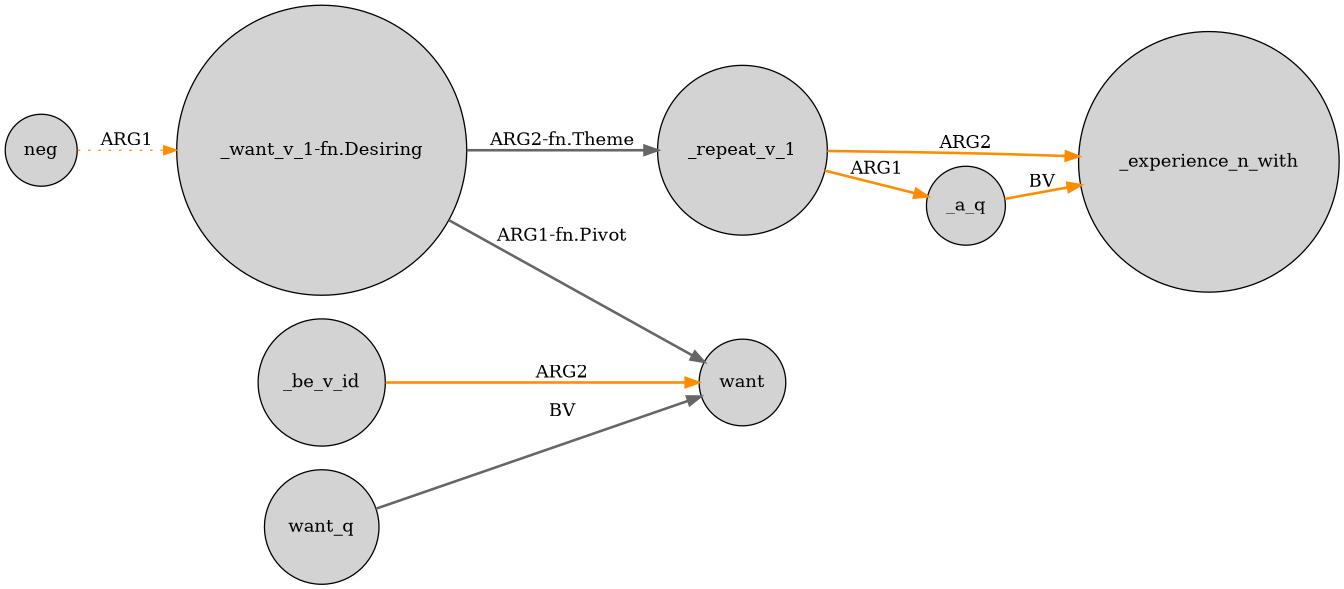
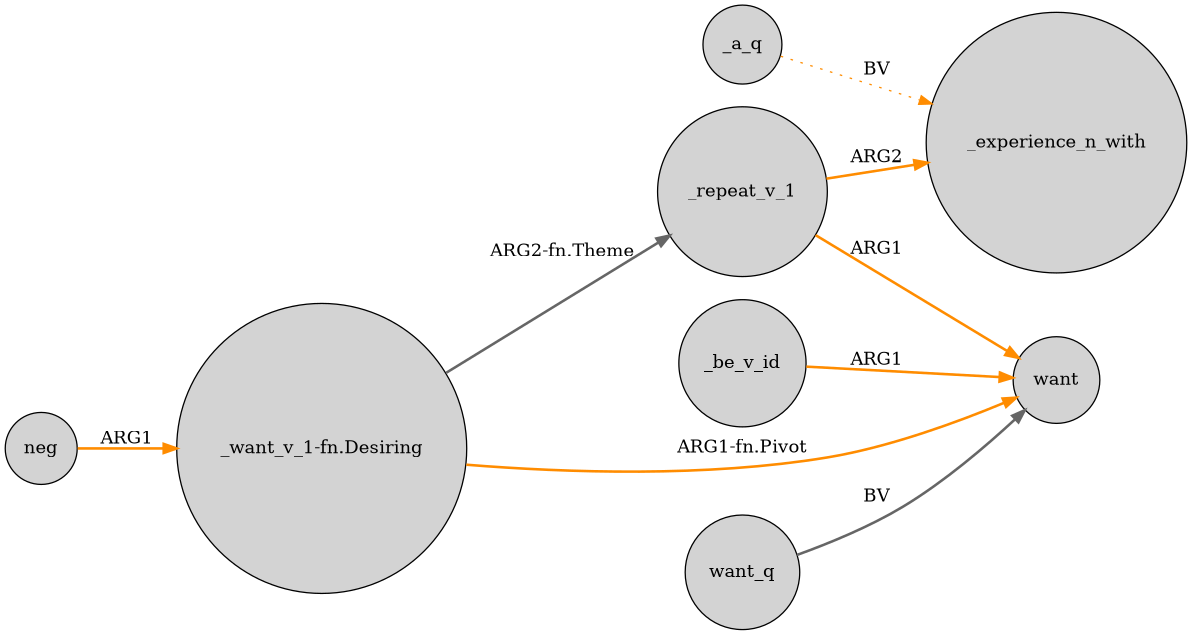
(121, 150) -> (121, 448)
(870, 182) -> (912, 293)
(1036, 193) -> (850, 78)
(571, 288) -> (740, 468)
(562, 373) -> (877, 360)
